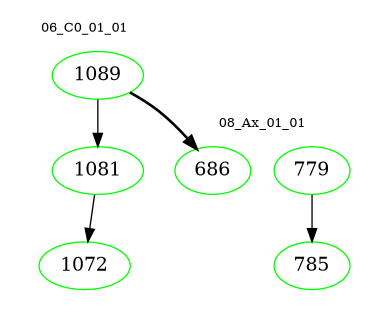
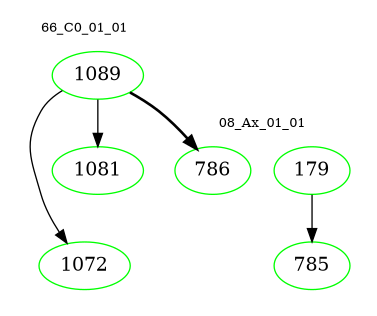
(85, 28) -> (85, 28)
(213, 171) -> (213, 171)
(312, 171) -> (312, 171)
(92, 212) -> (31, 158)
